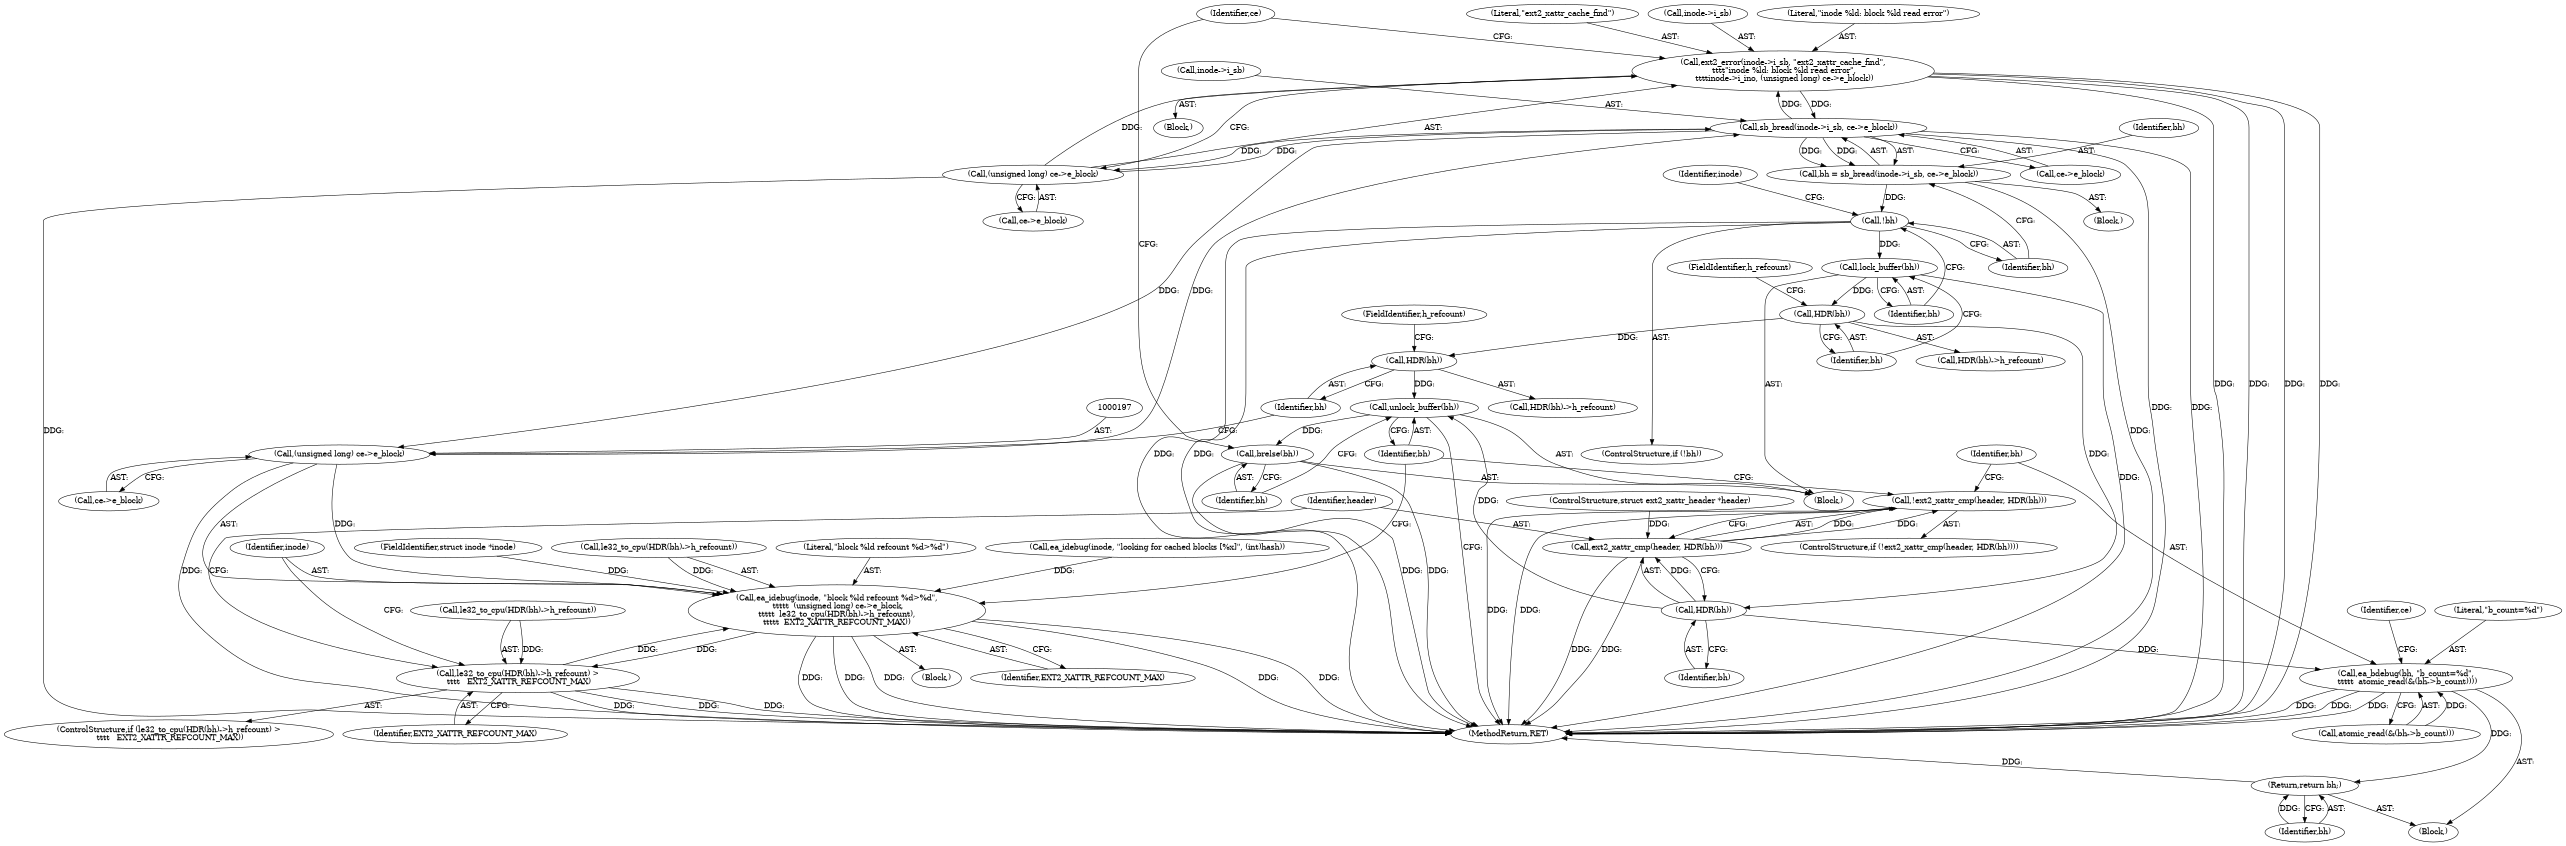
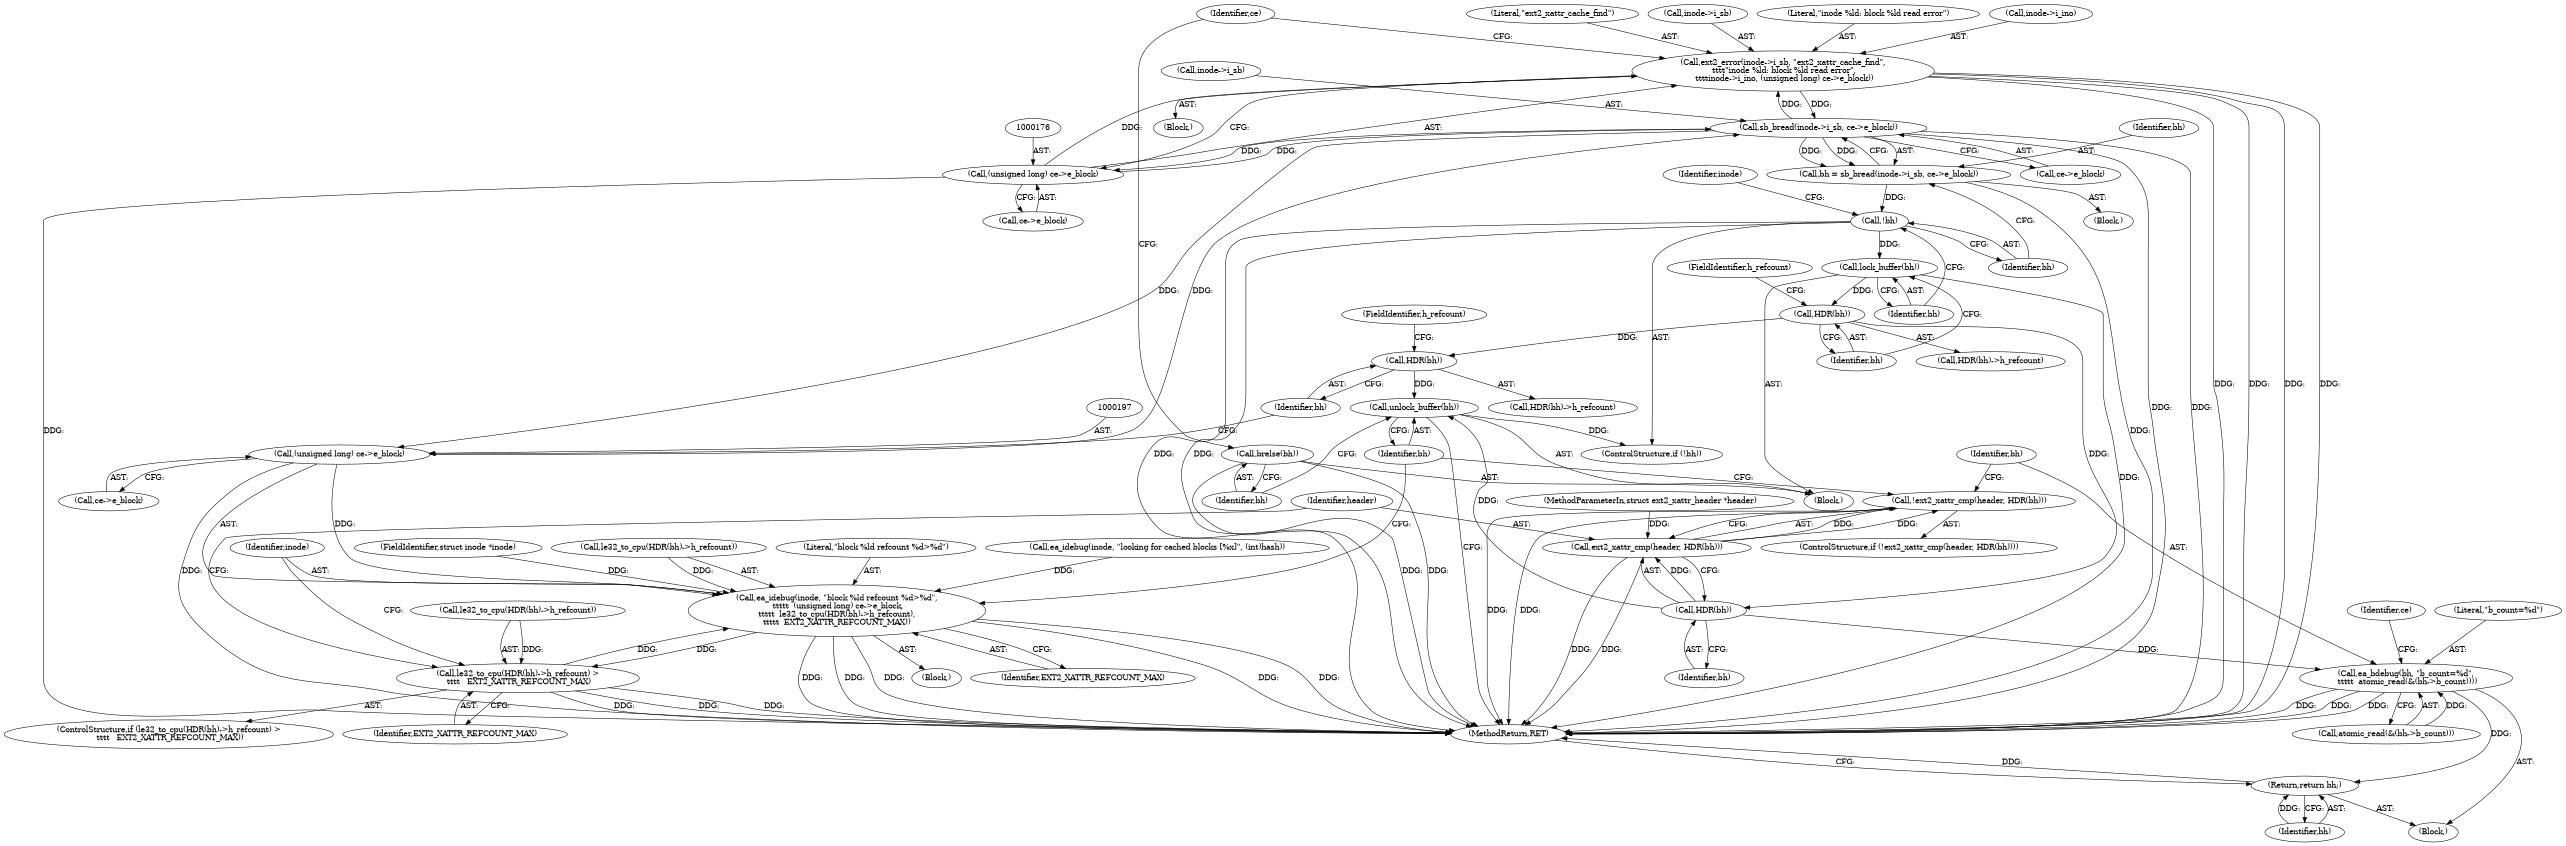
none -> (2041, 14)
none -> (1033, 128)
(1880, 151) -> (1880, 151)
(1323, 423) -> (1541, 424)
(1650, 501) -> (1650, 501)
none -> (1900, 770)
